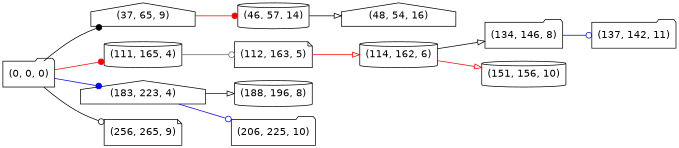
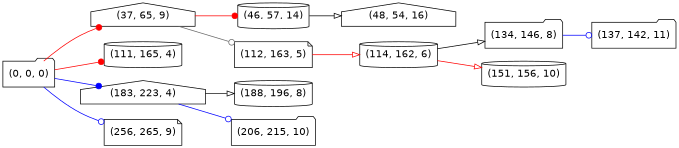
(68, 42) -> (68, 42)
(205, 55) -> (204, 34)
(69, 106) -> (69, 106)
(273, 132) -> (273, 132)
